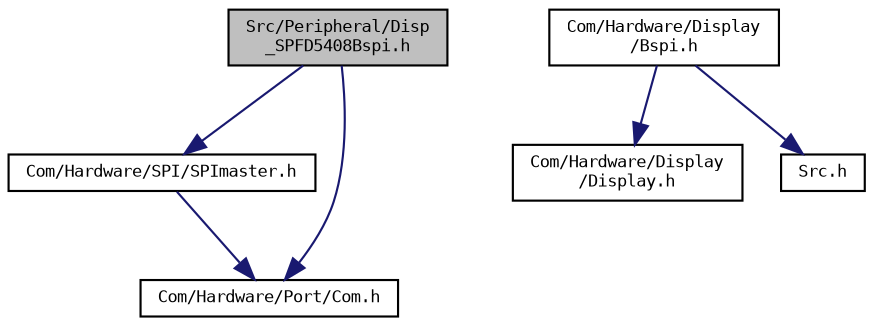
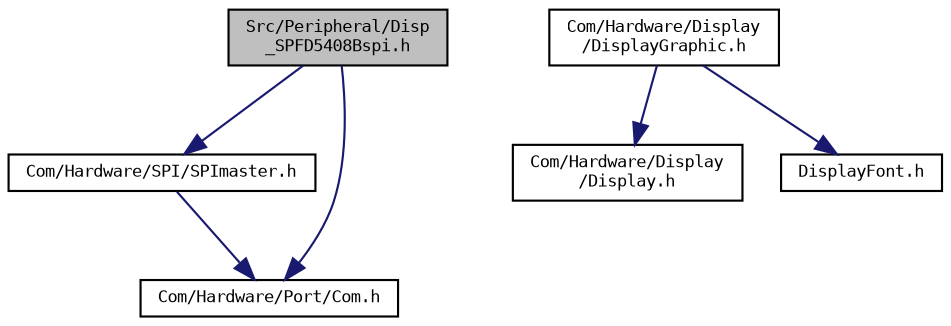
(664, 38) -> (664, 38)
(823, 173) -> (862, 173)
